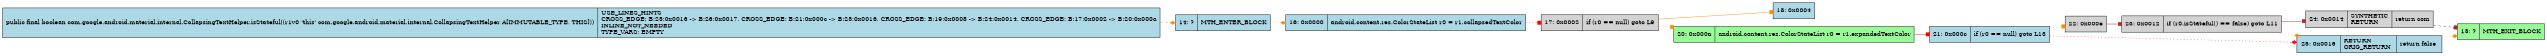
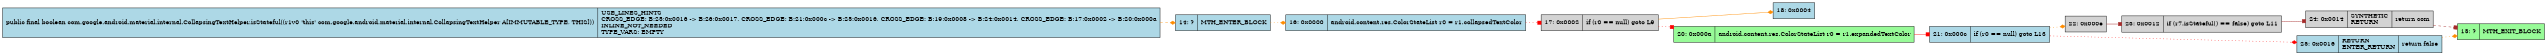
(1714, 16) -> (1714, 16)
(2222, 24) -> (2222, 24)
(1664, 27) -> (1664, 27)
(2055, 27) -> (2055, 27)
(2281, 34) -> none
(2367, 47) -> (2369, 47)
